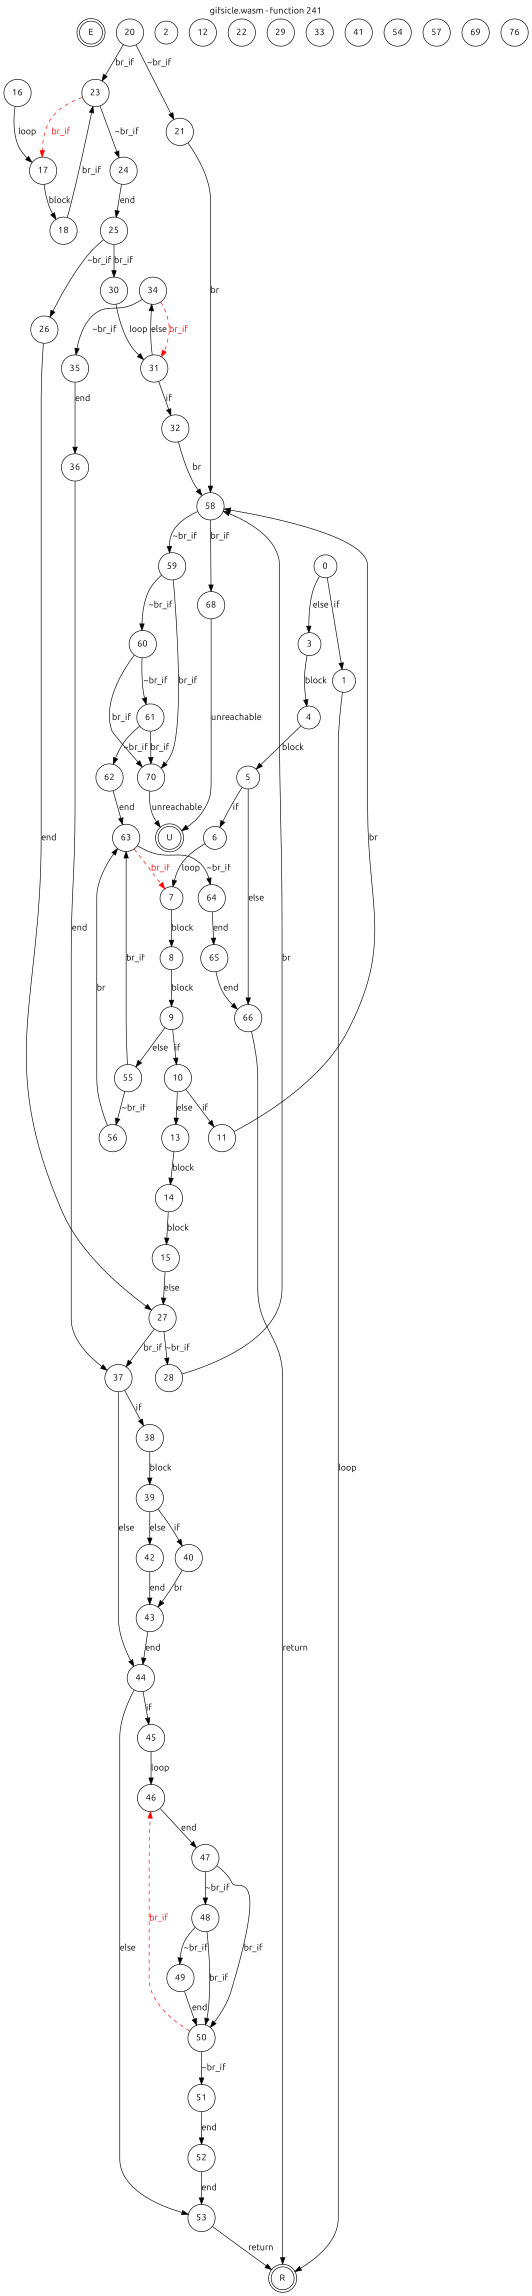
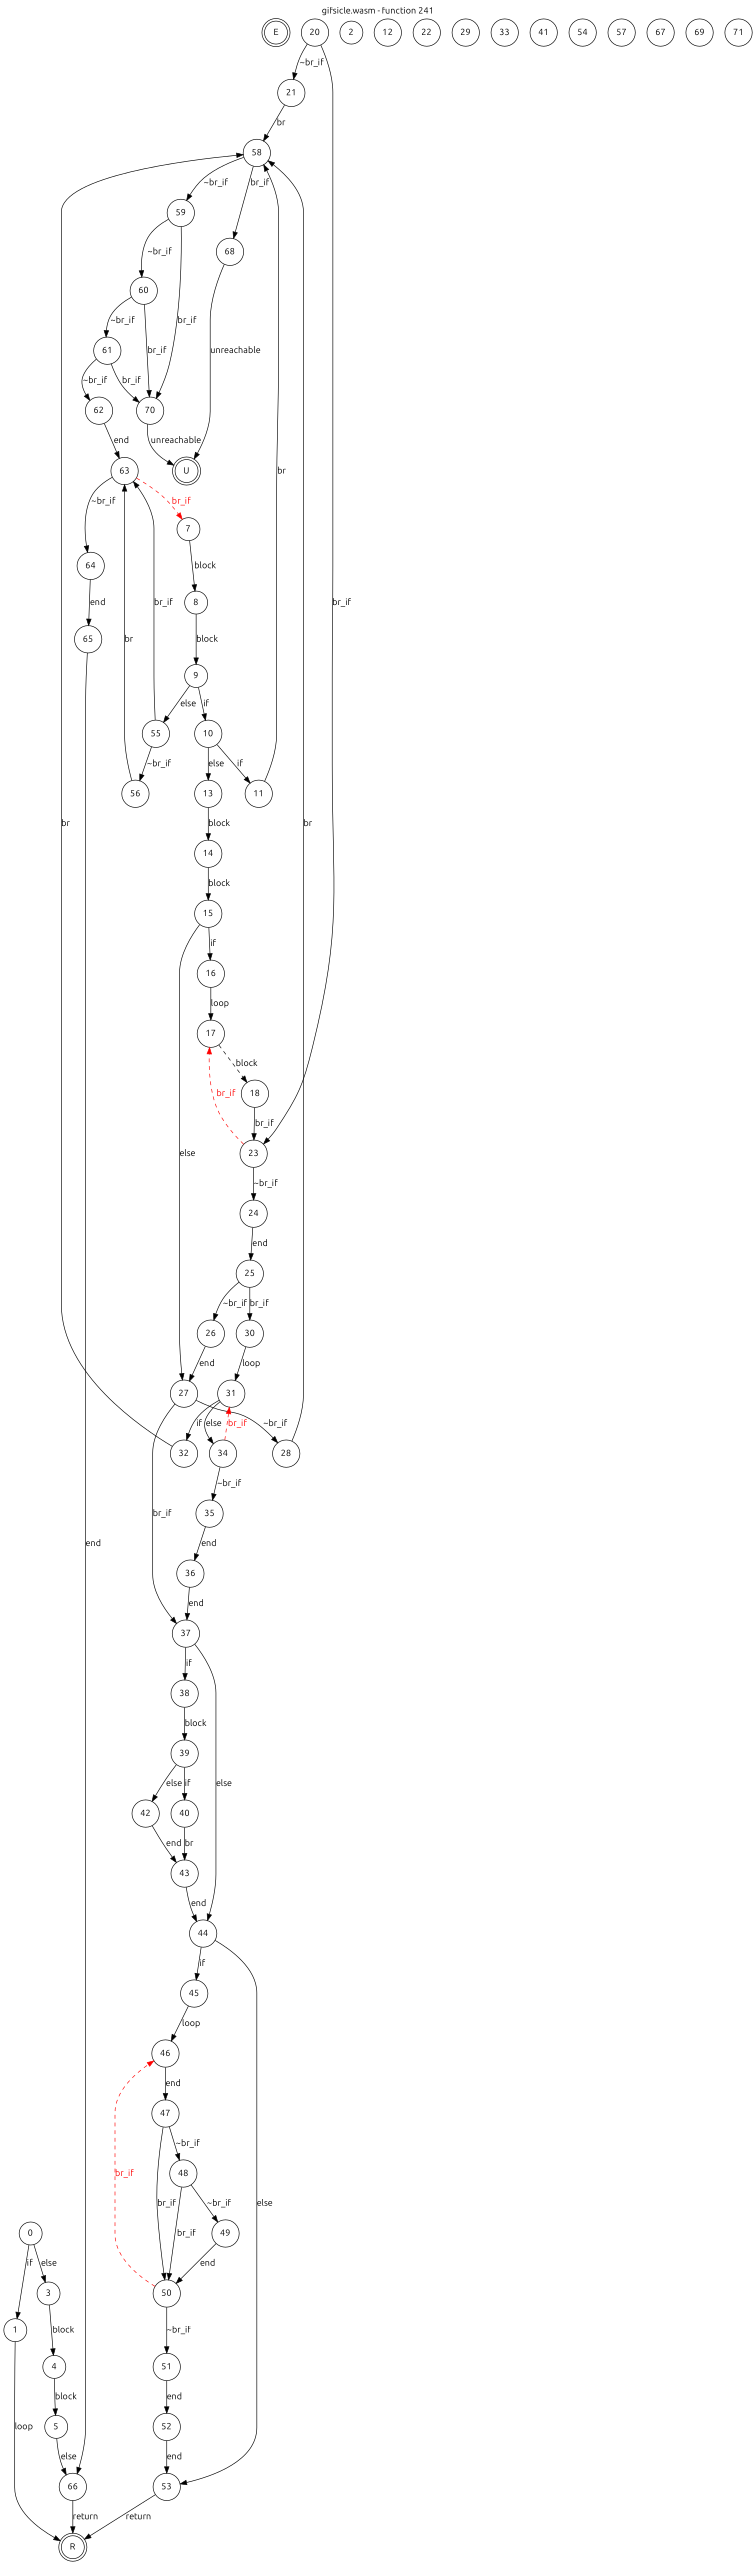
(515, 33) -> (739, 33)
none -> (661, 33)
(47, 200) -> (231, 1061)
(215, 838) -> none
none -> (209, 941)
